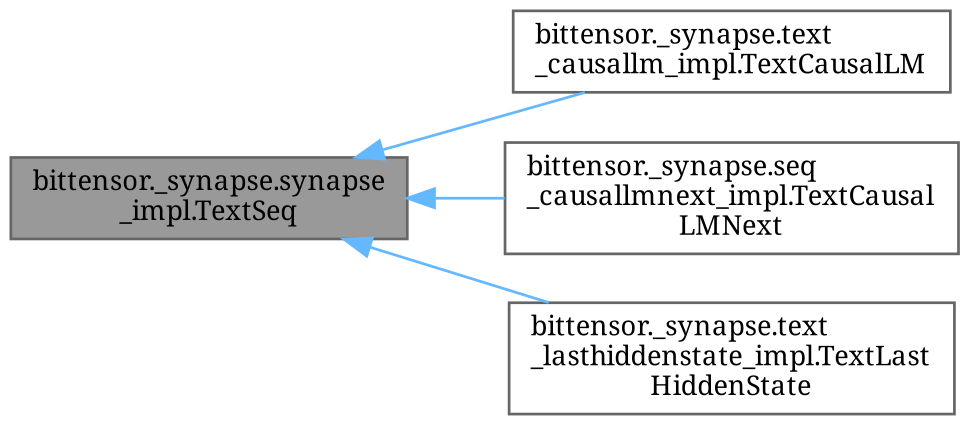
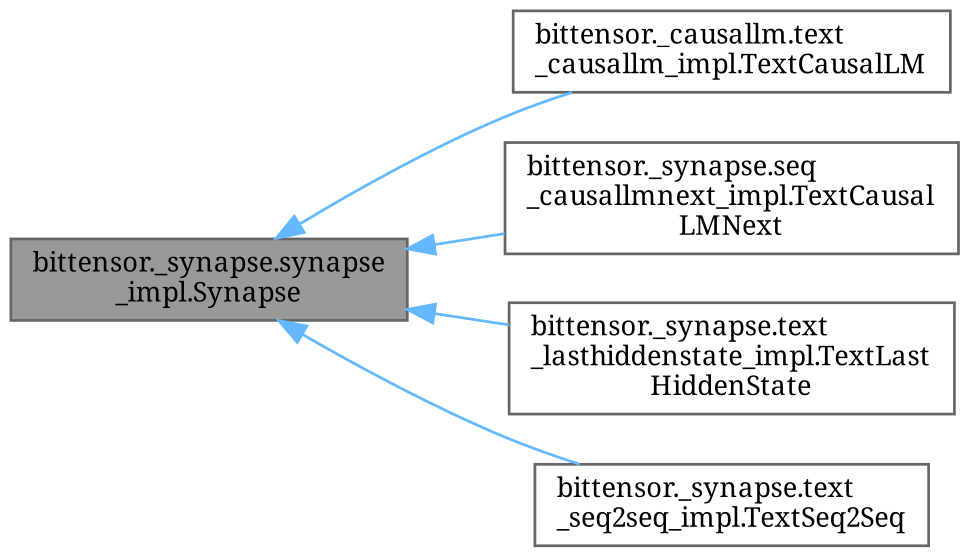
(732, 52) -> (732, 52)
(209, 198) -> (209, 280)
none -> (732, 505)
